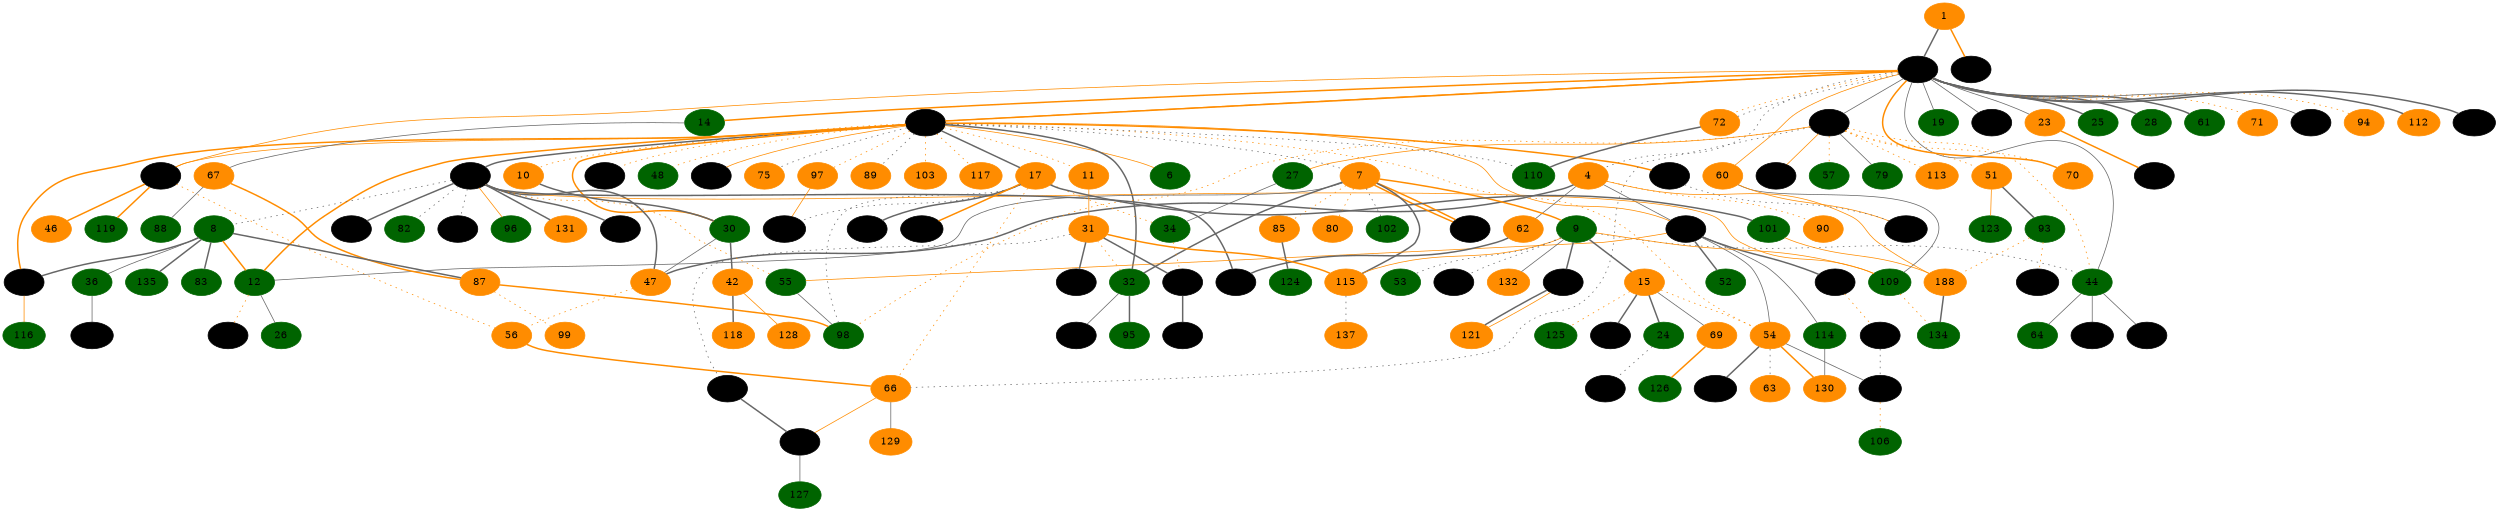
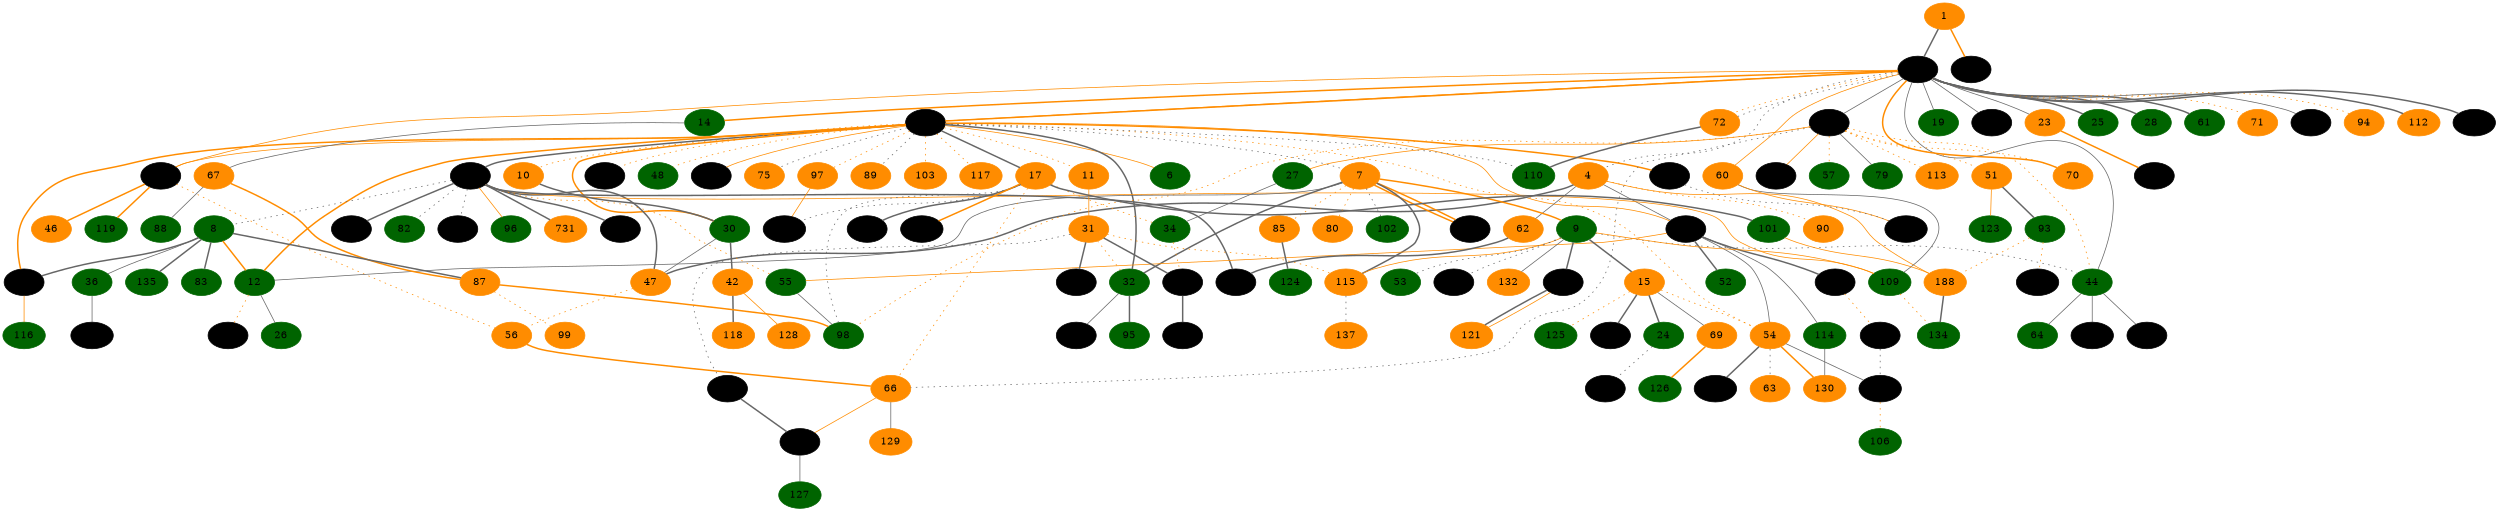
(566, 229) -> (566, 229)
(1219, 252) -> (1219, 252)
